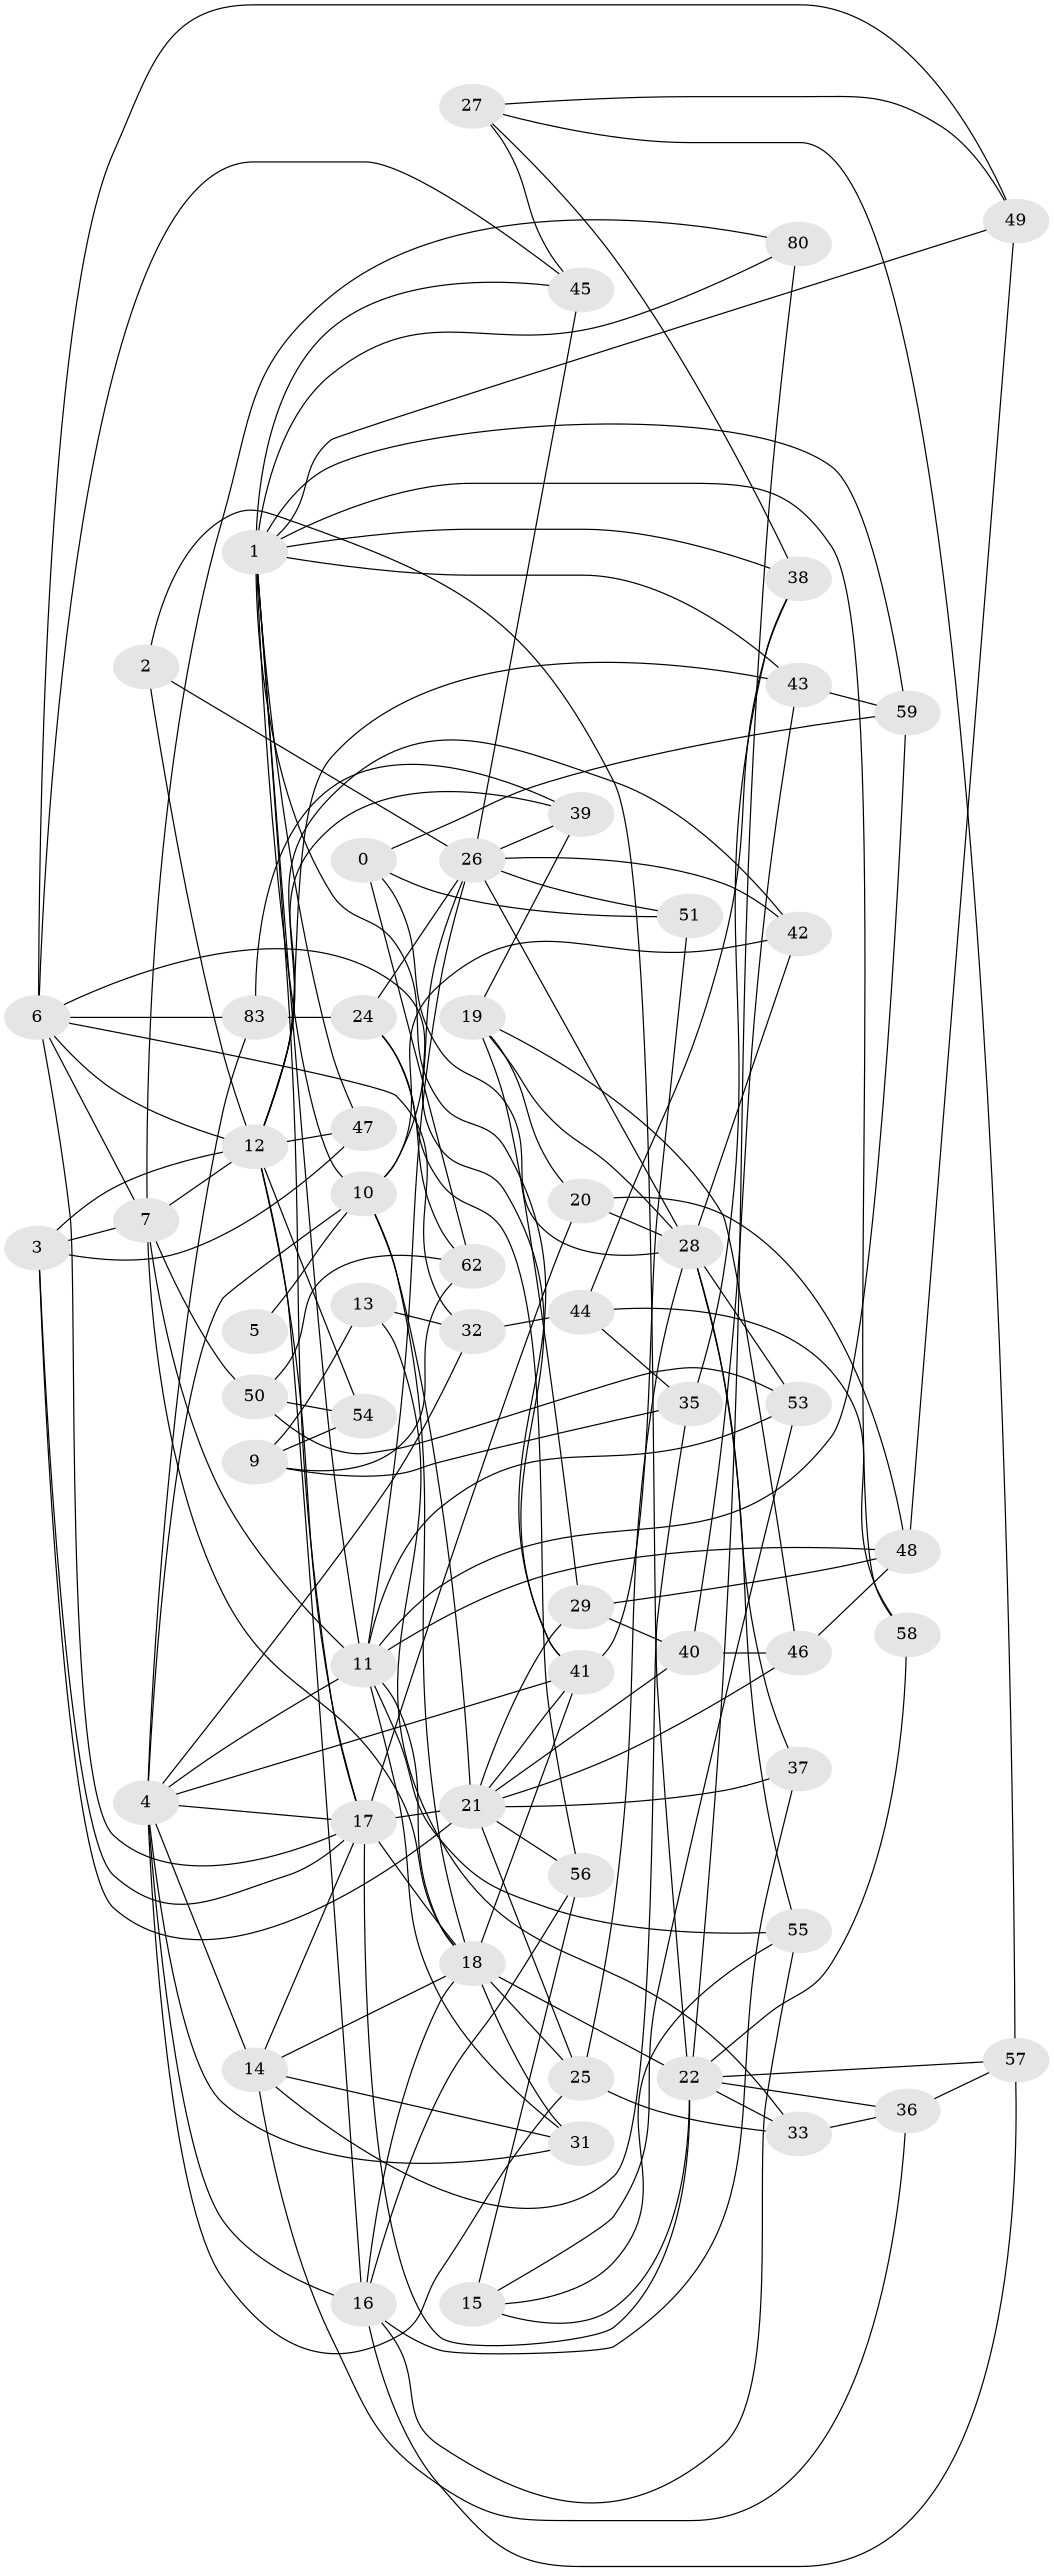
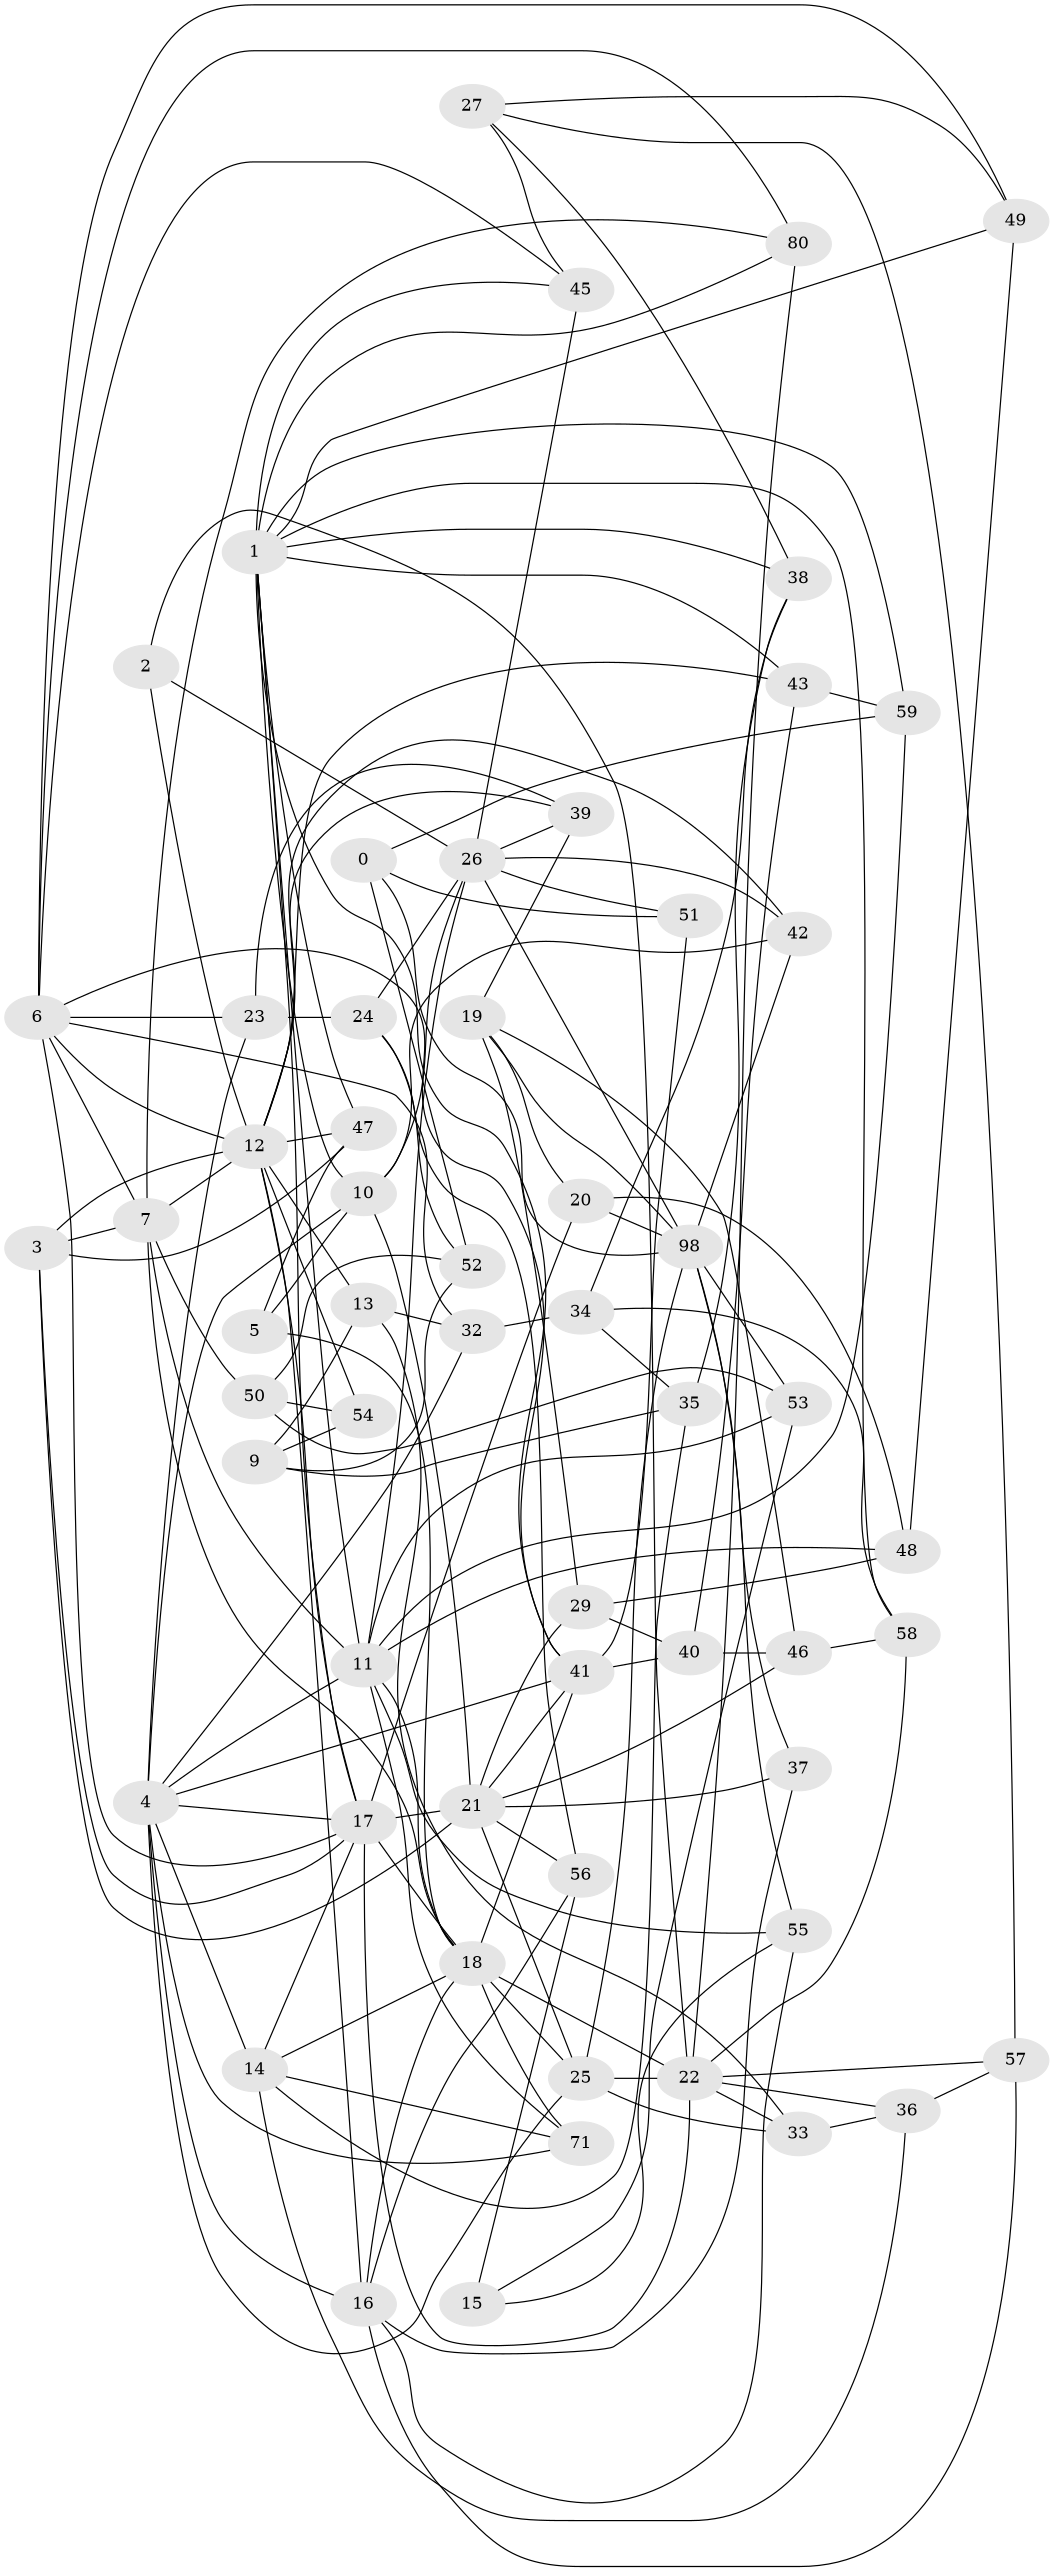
none -> (131, 196)
(255, 1017) -> (255, 1017)
none -> (314, 1192)
(690, 1247) -> (690, 1247)
none -> (327, 1252)
(472, 1266) -> (472, 1266)
(581, 1312) -> (581, 1312)
(424, 1577) -> (430, 1569)
(853, 1602) -> (853, 1644)
(581, 1730) -> (640, 1662)
(581, 2144) -> (581, 2144)
(651, 2266) -> (631, 2078)
